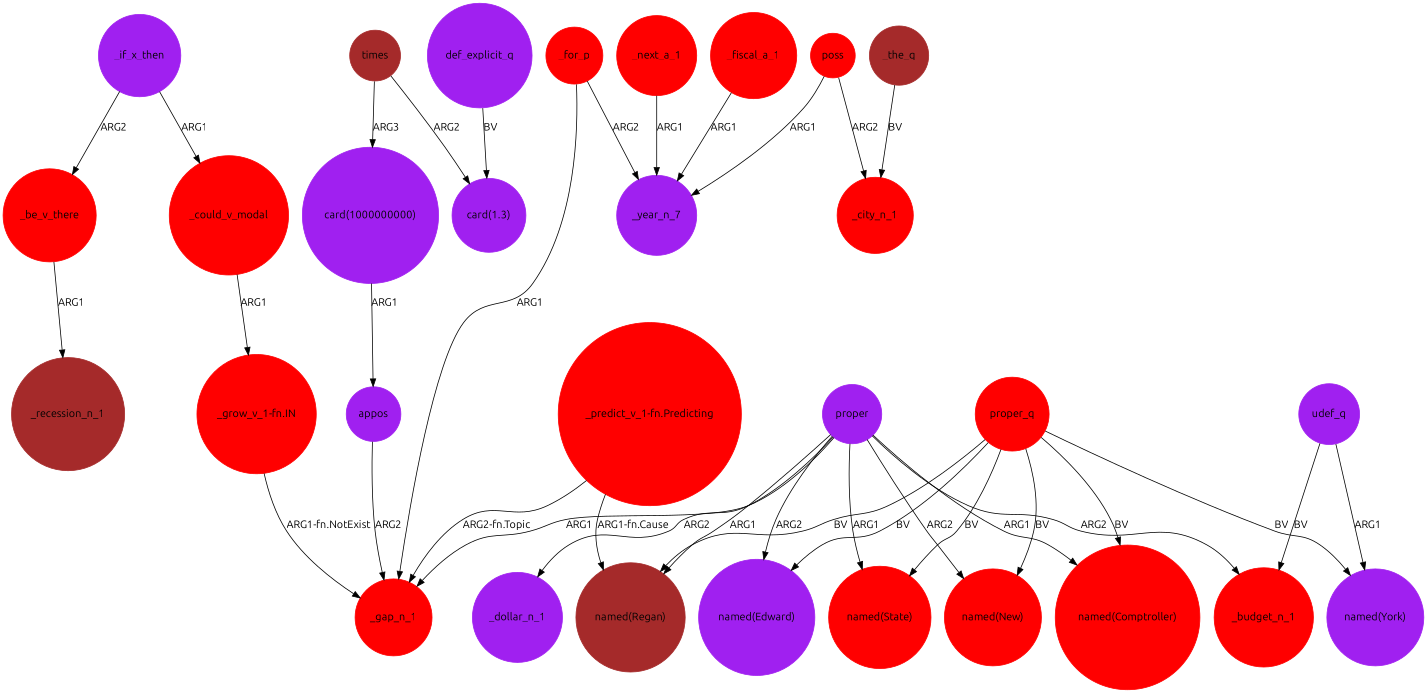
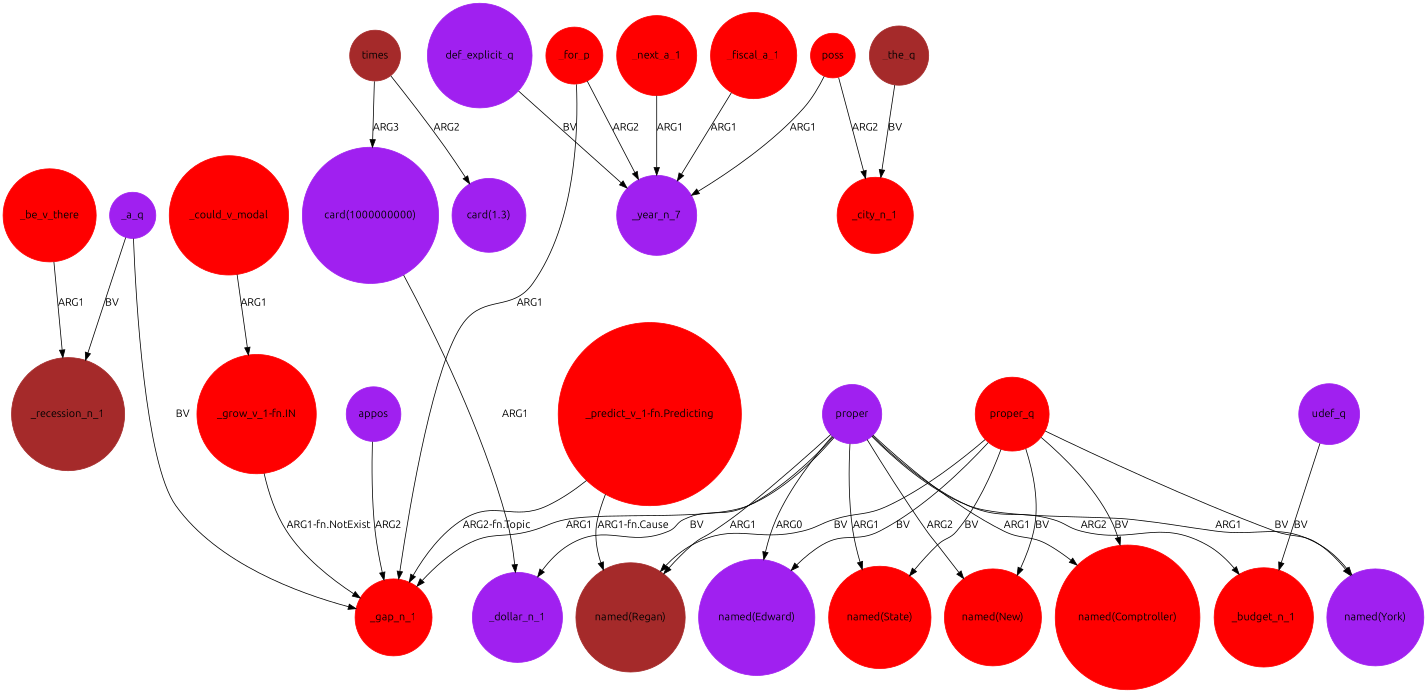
(140, 56) -> none
(485, 139) -> (570, 137)
none -> (133, 215)
(372, 331) -> (470, 416)
(1349, 503) -> (1104, 518)
(697, 525) -> (697, 525)
(789, 525) -> (789, 525)
